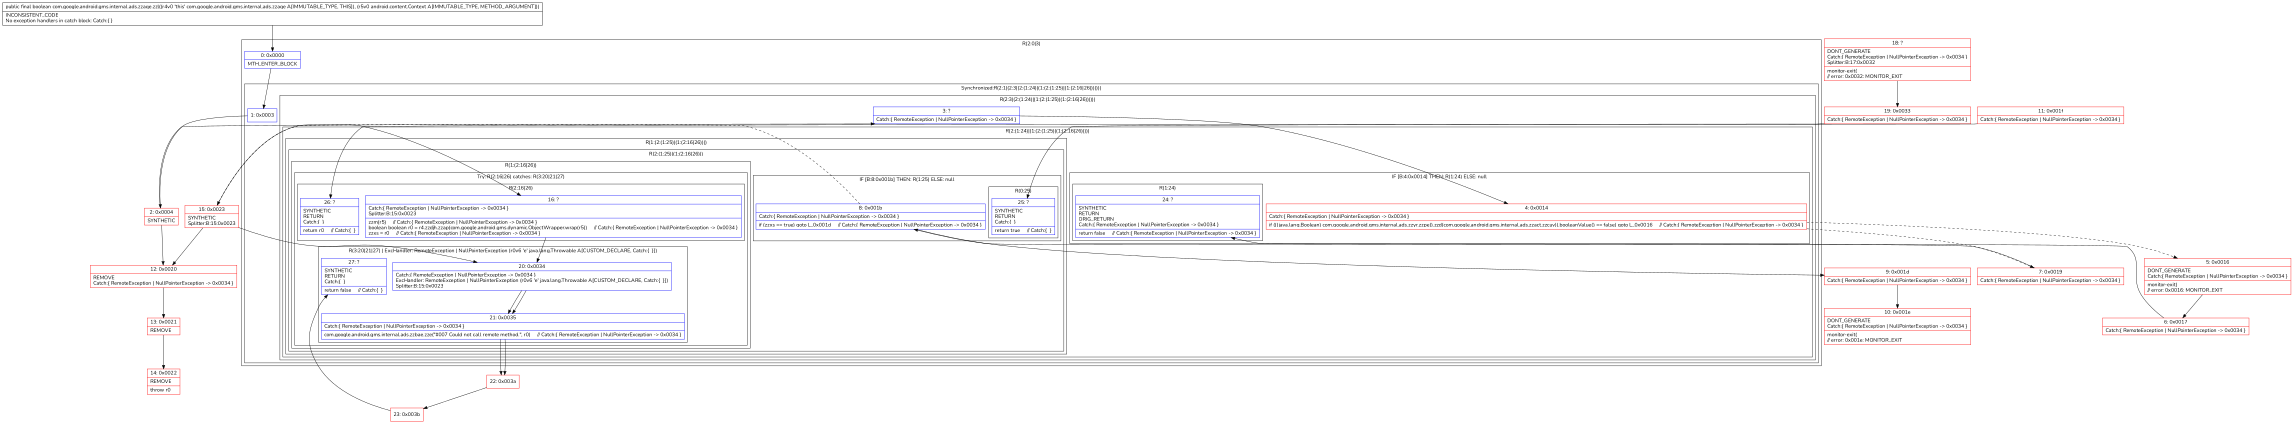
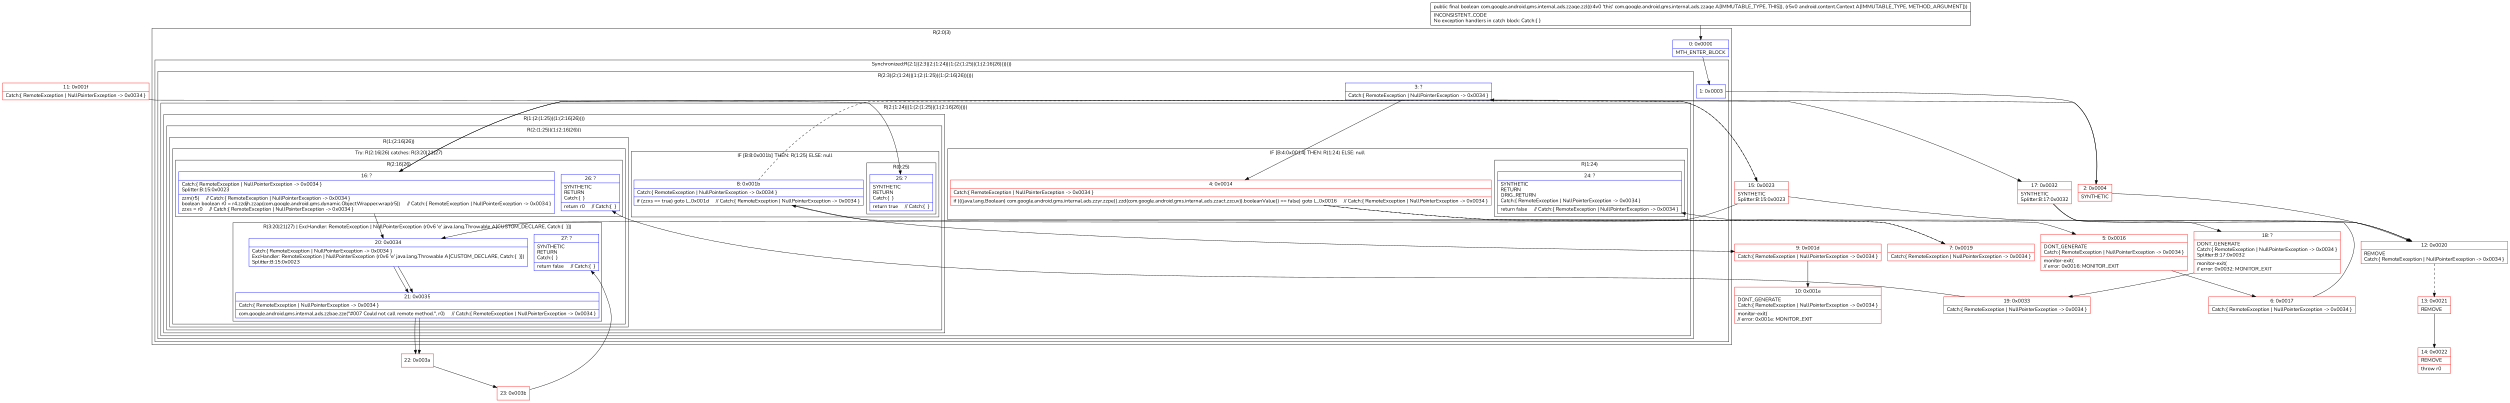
none -> (2045, 193)
(1991, 231) -> (1698, 220)
(164, 301) -> (2434, 278)
